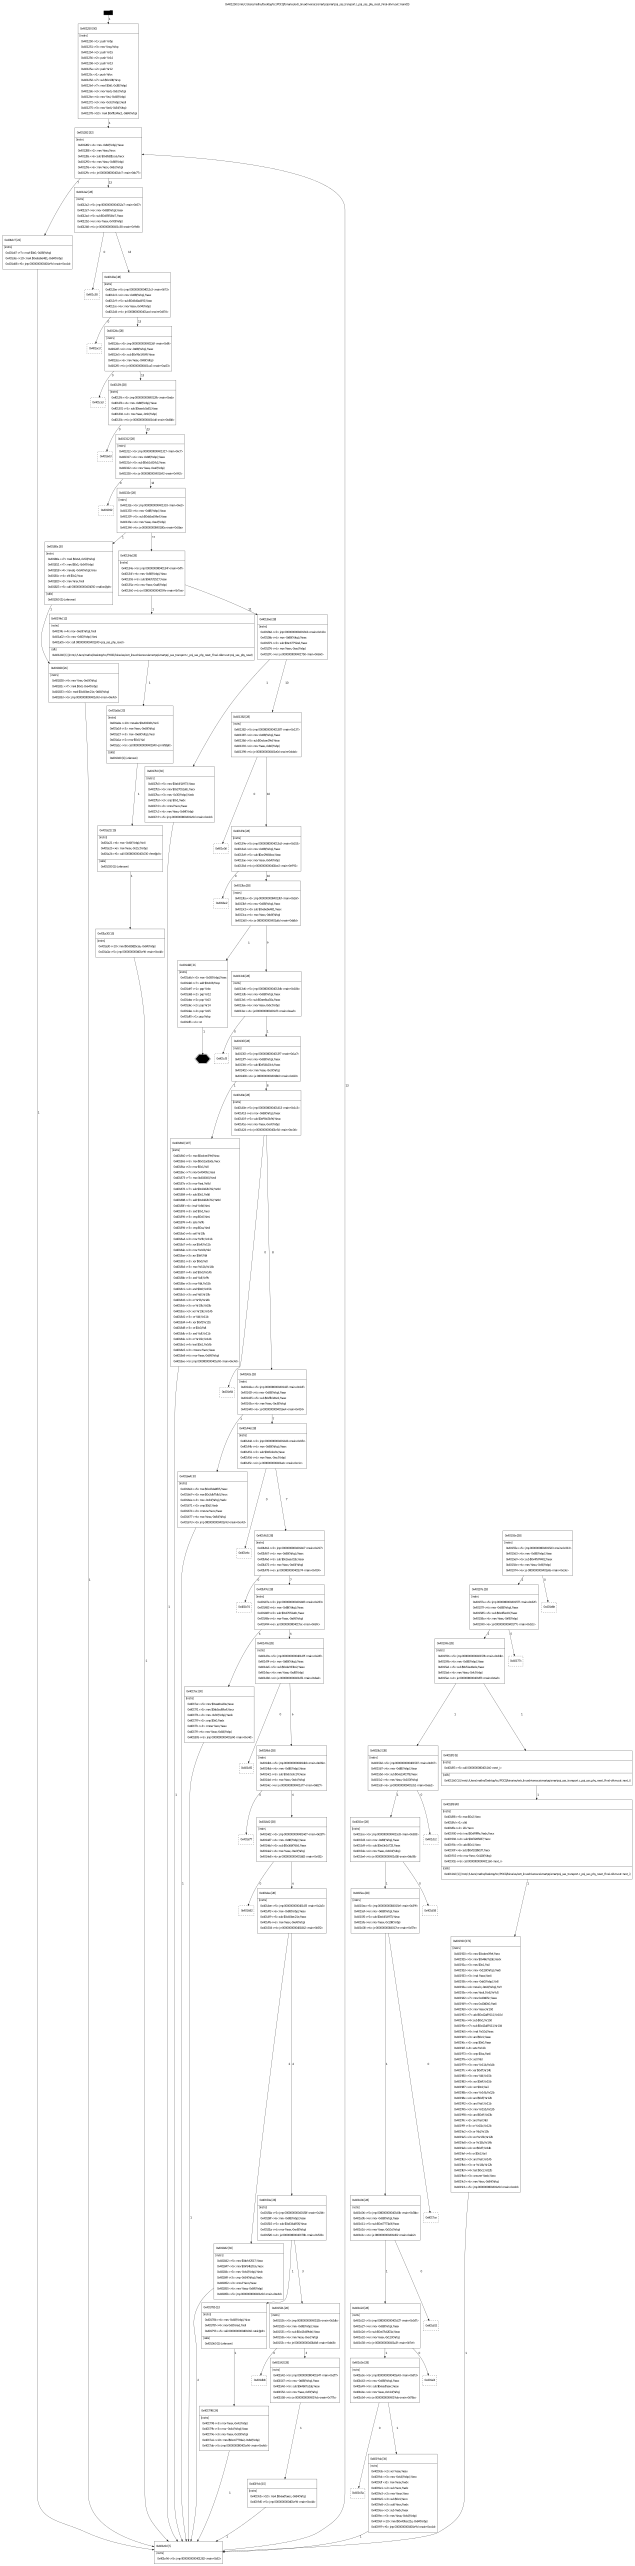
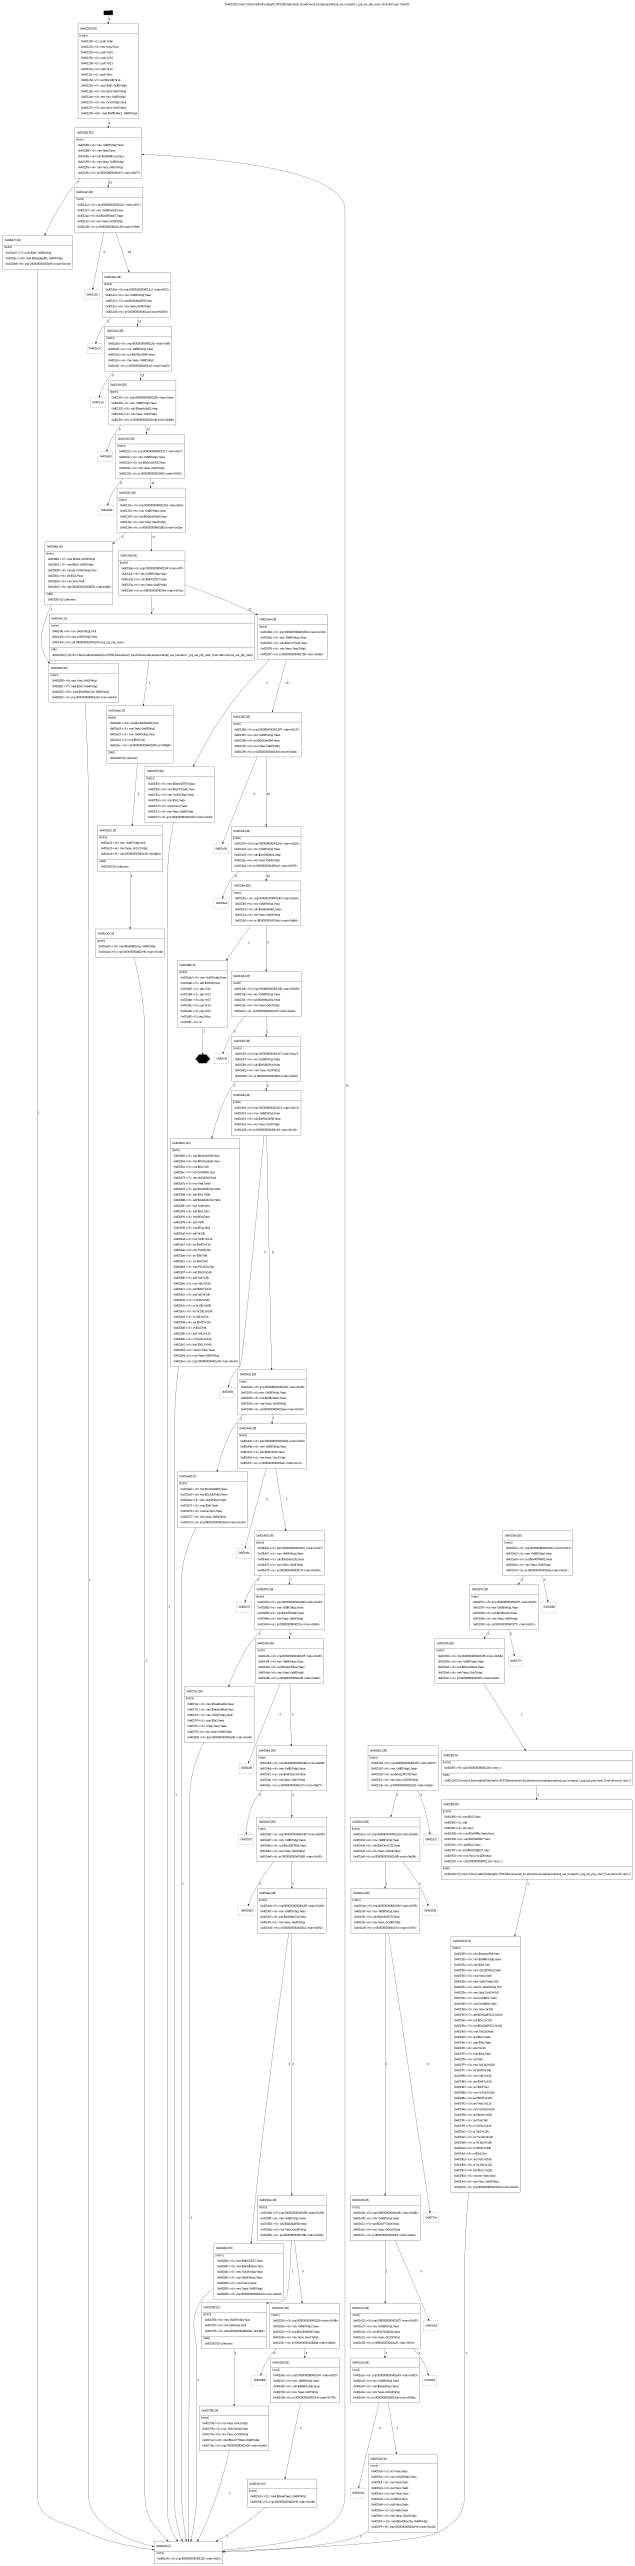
(437, 1714) -> none
